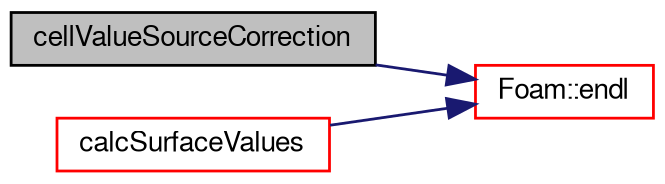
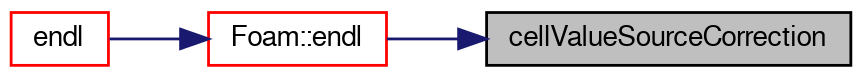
(411, 70) -> (422, 39)
(193, 145) -> (60, 39)
